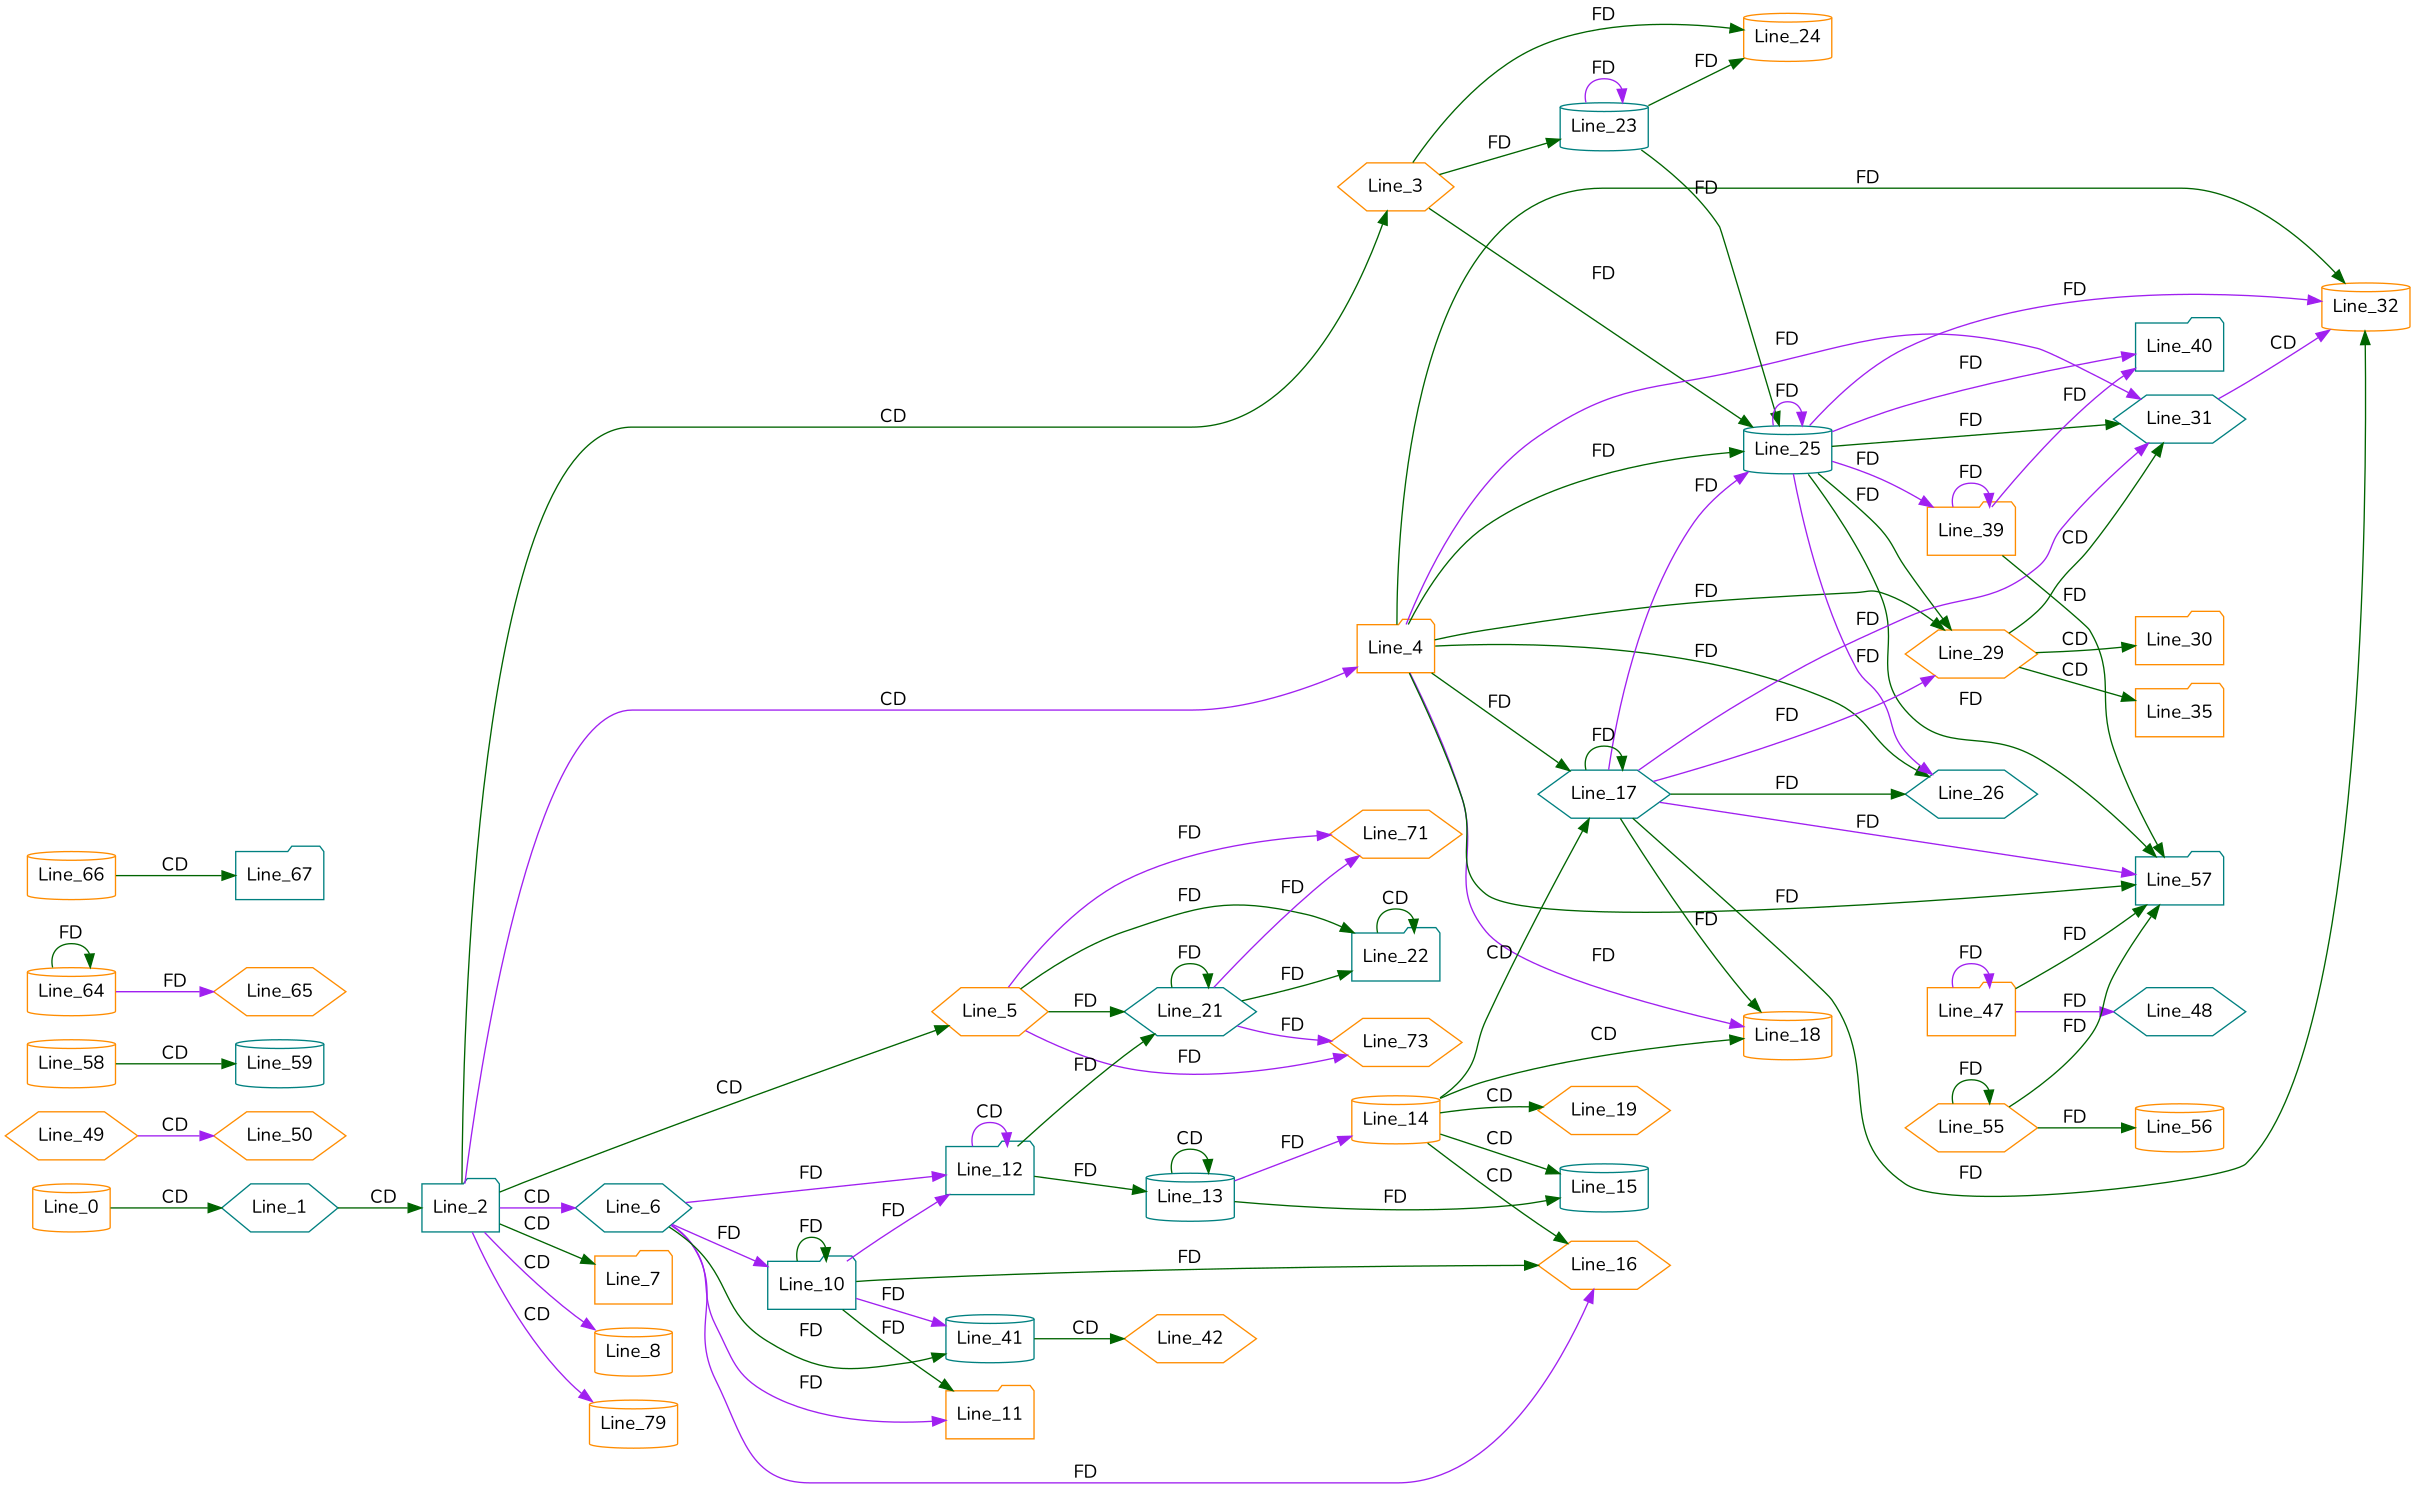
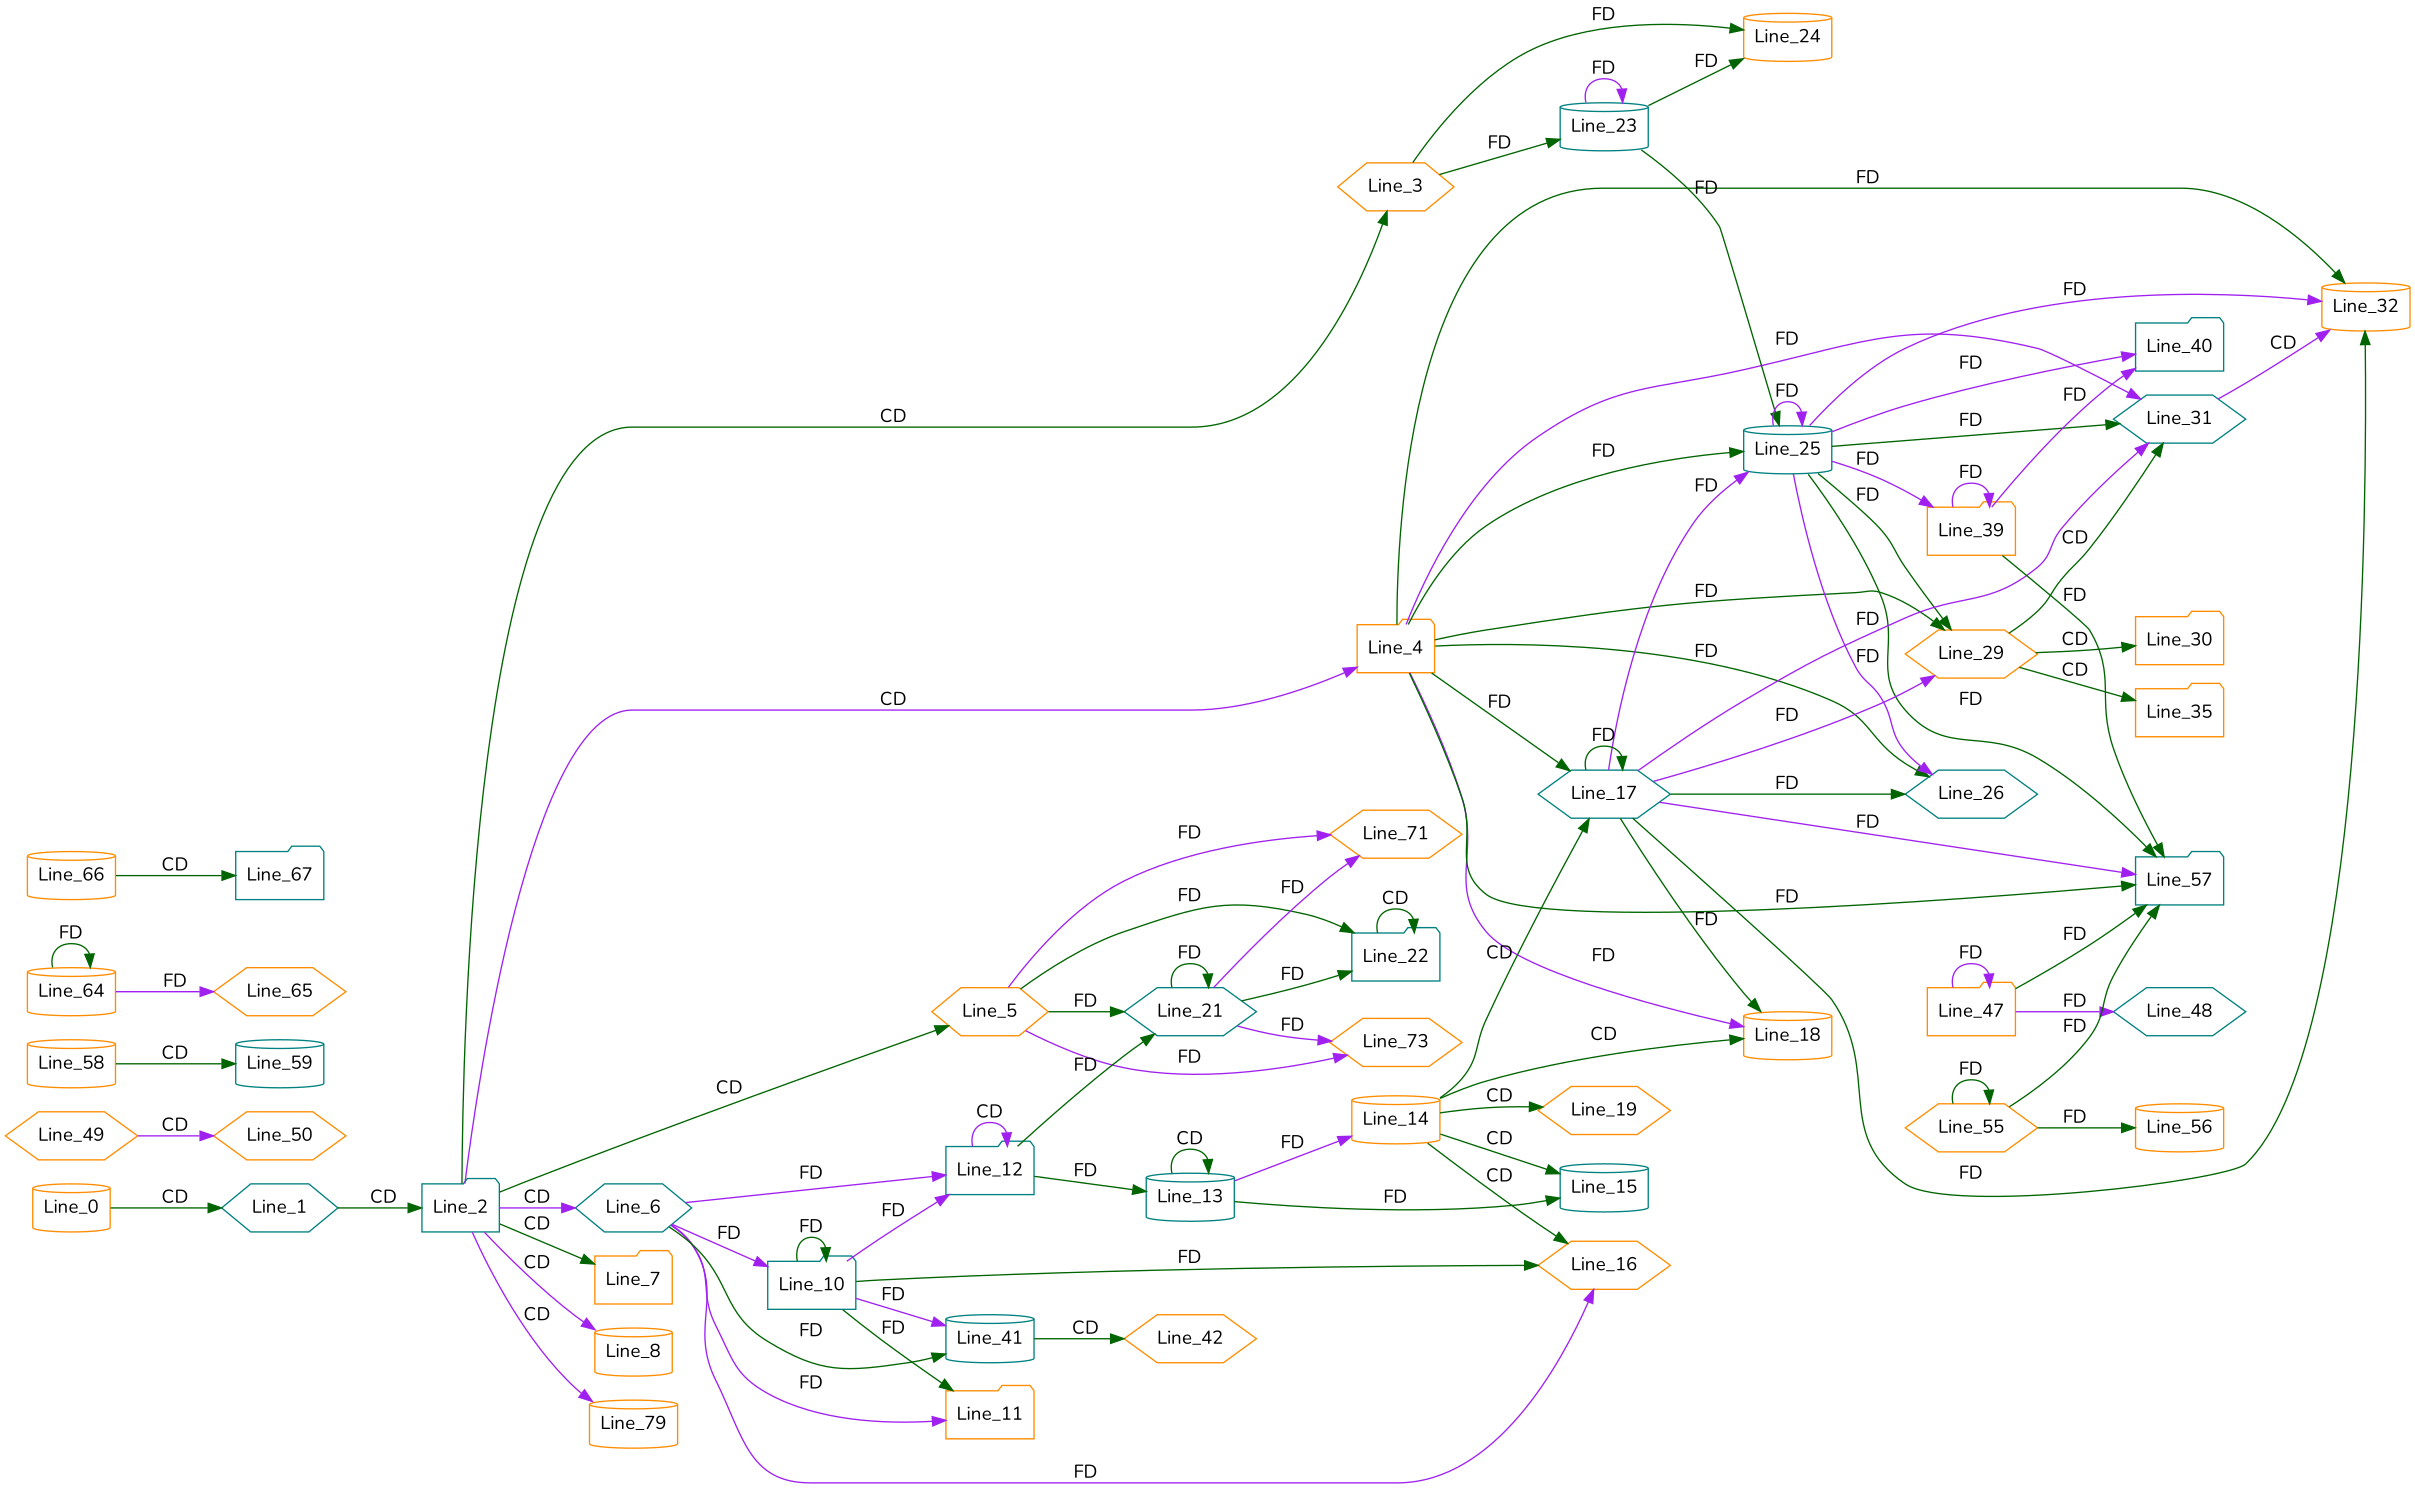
(1585, 314) -> none
